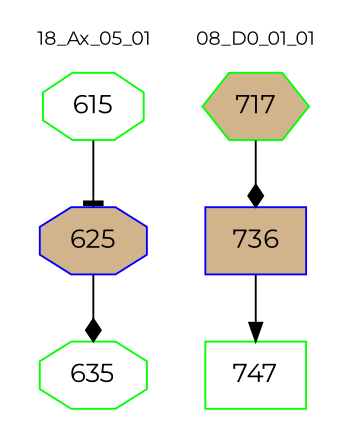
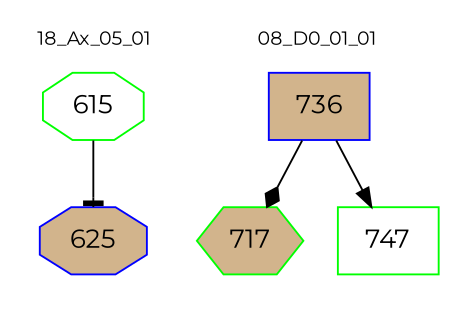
(256, 163) -> (290, 164)
(93, 375) -> none
